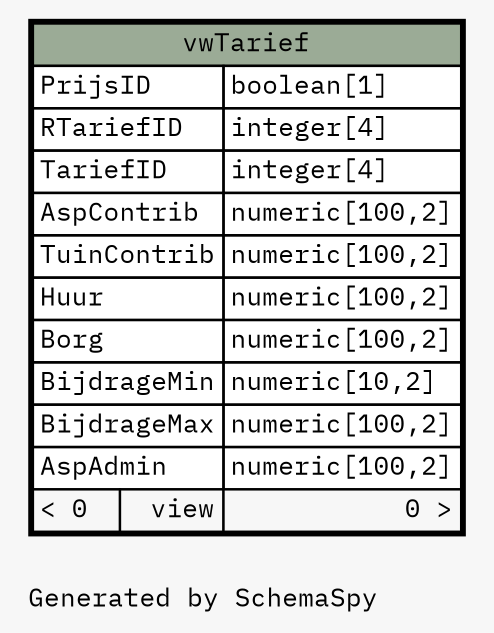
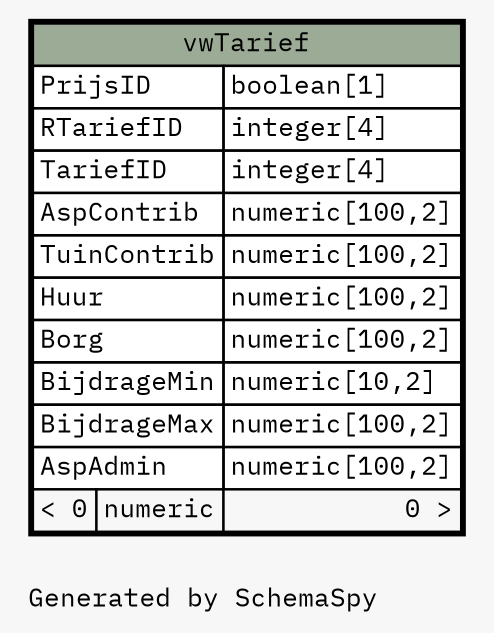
(184, 509) -> (160, 509)
